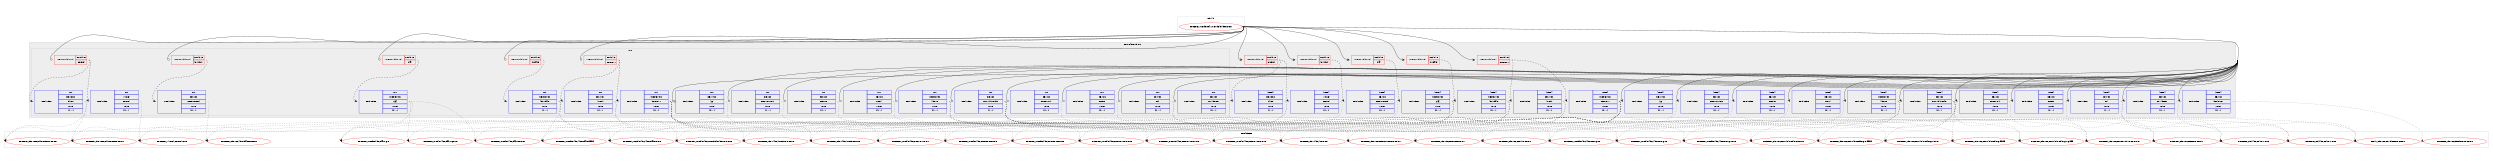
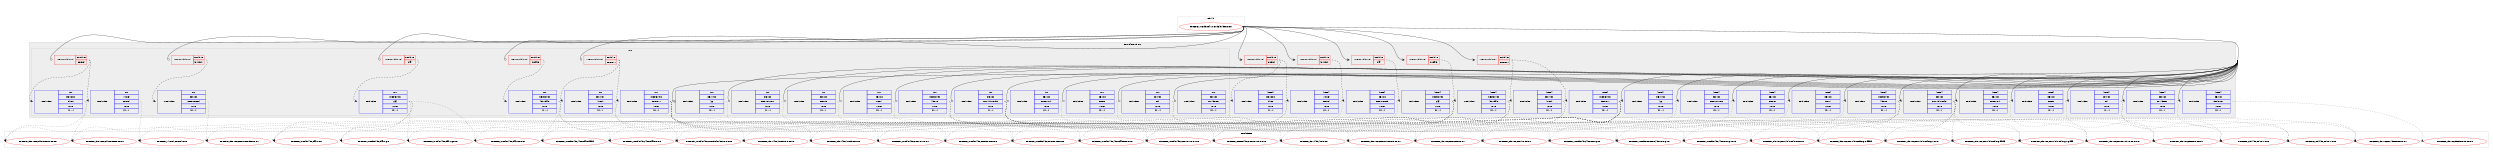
(239, 142) -> (239, 142)
none -> (306, 142)
(1112, 142) -> (1112, 142)
(1179, 142) -> (1179, 142)
(1246, 142) -> (1246, 142)
(1649, 142) -> (1649, 142)
(2388, 142) -> (2388, 142)
